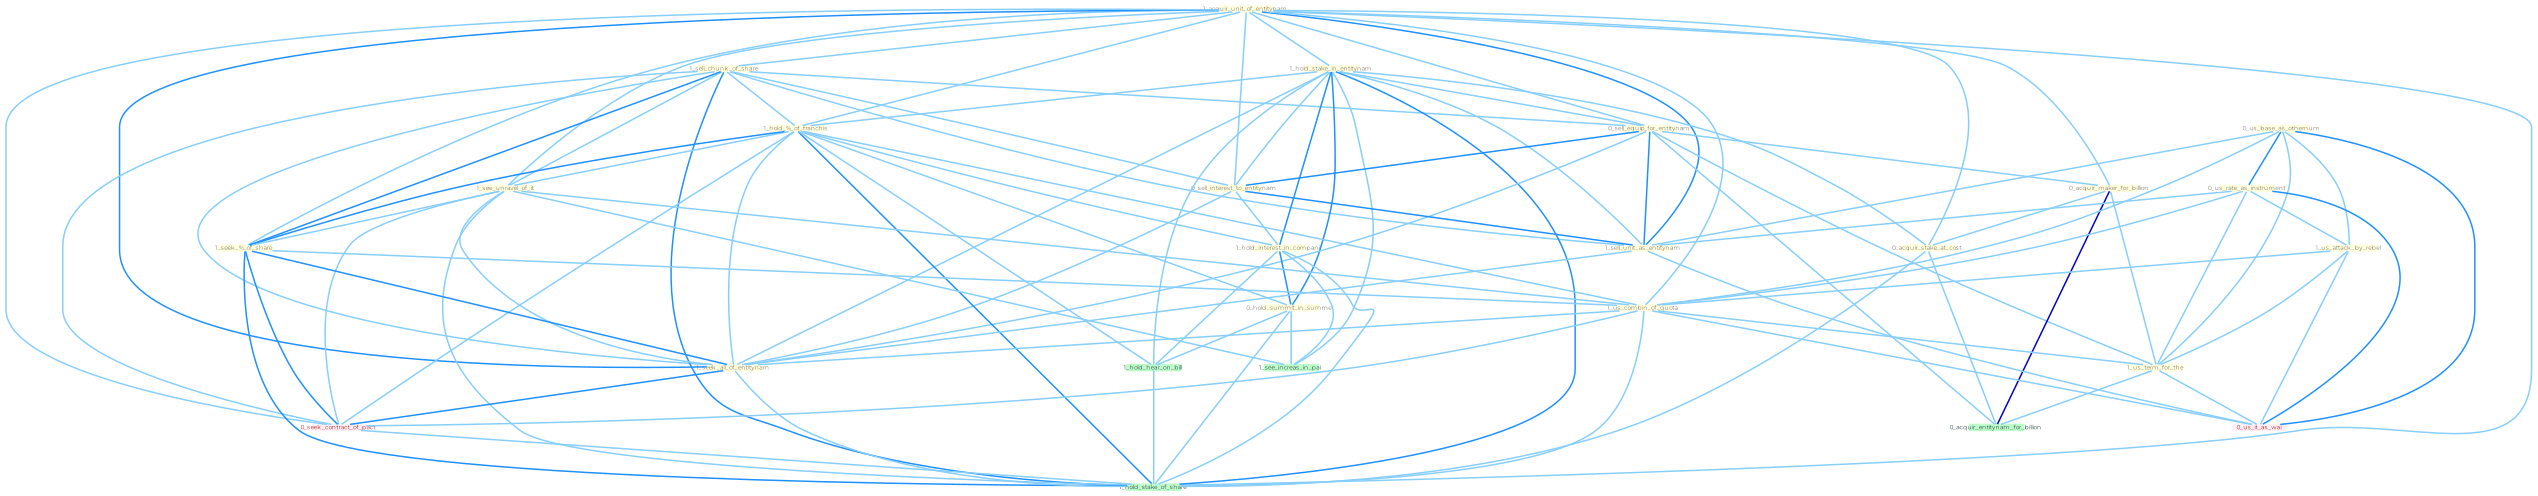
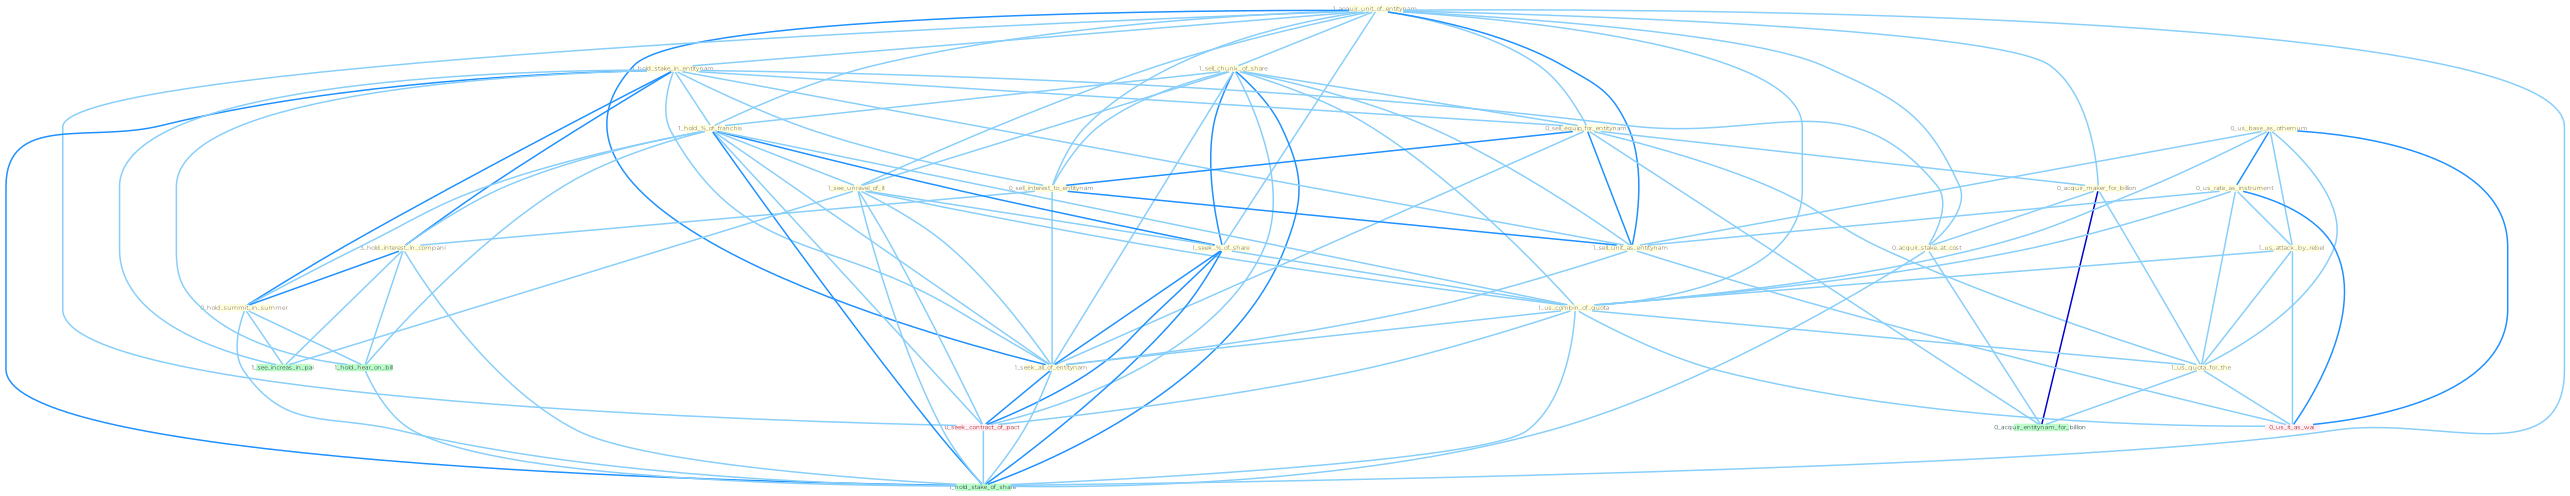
none -> (1423, 164)
(1279, 248) -> (404, 248)
(2156, 368) -> (2201, 368)
